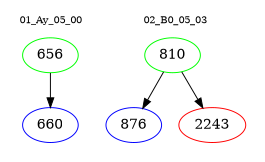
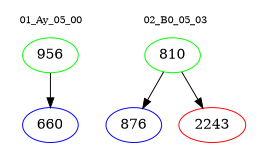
(50, 55) -> (50, 55)
